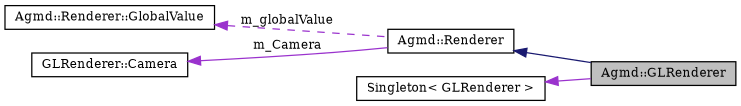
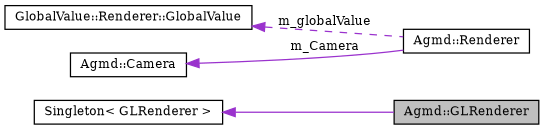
(110, 17) -> (128, 17)
(559, 58) -> none
(110, 65) -> (128, 65)
